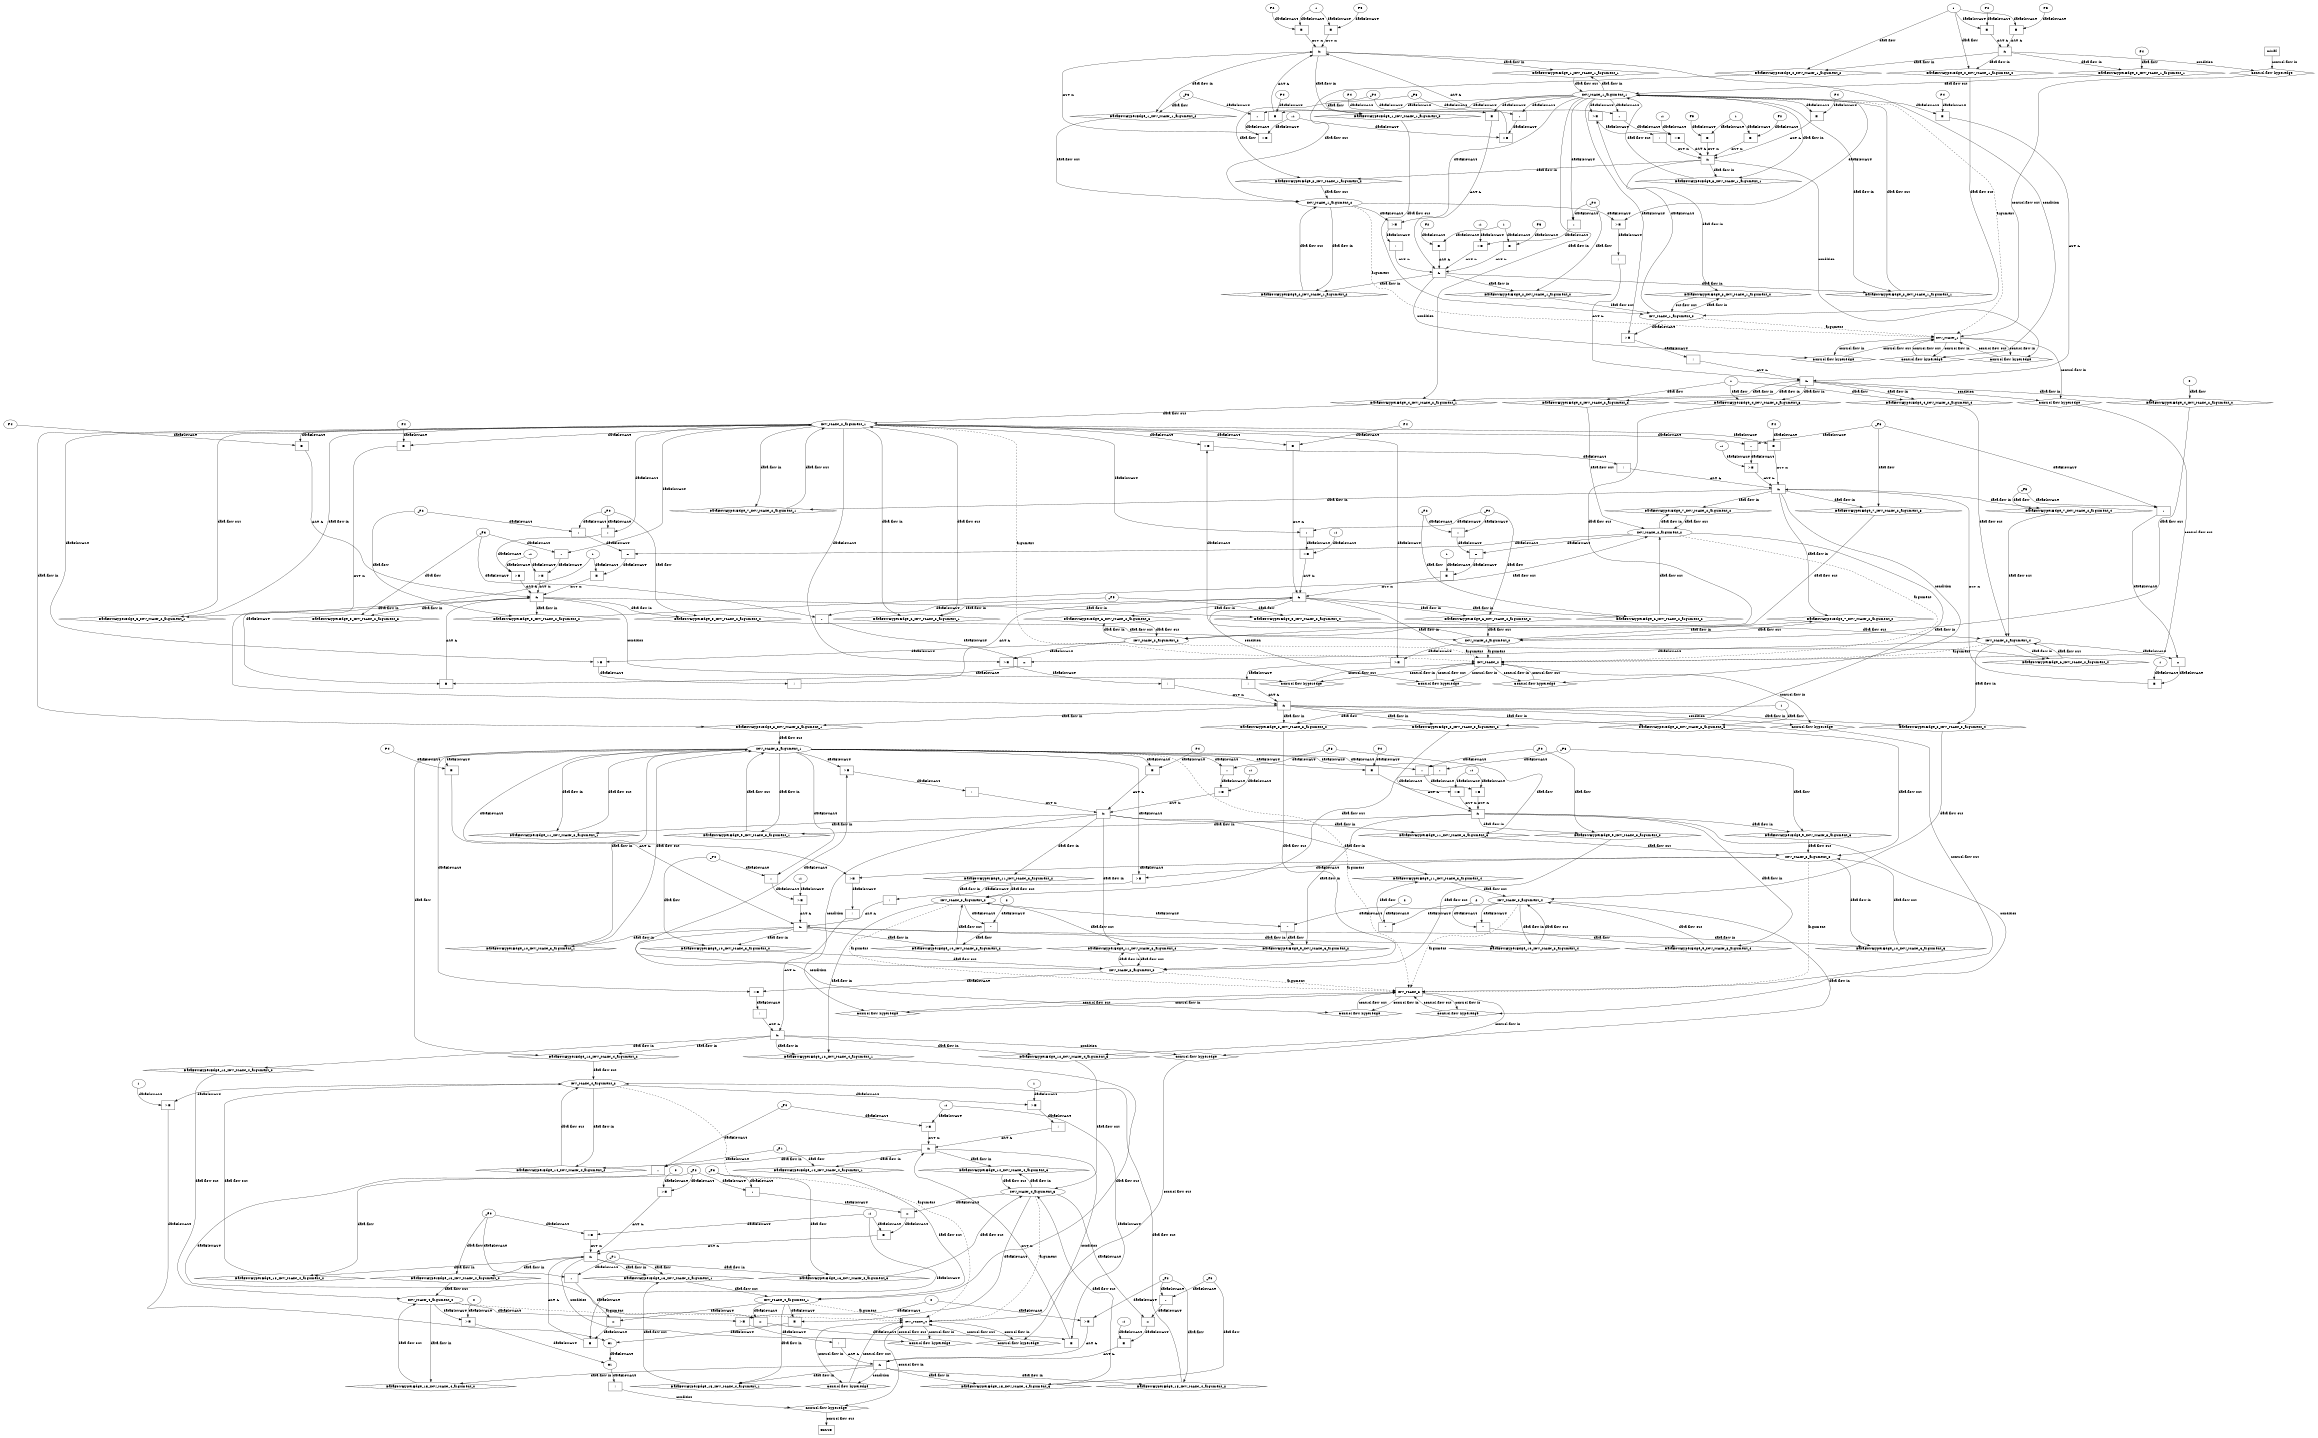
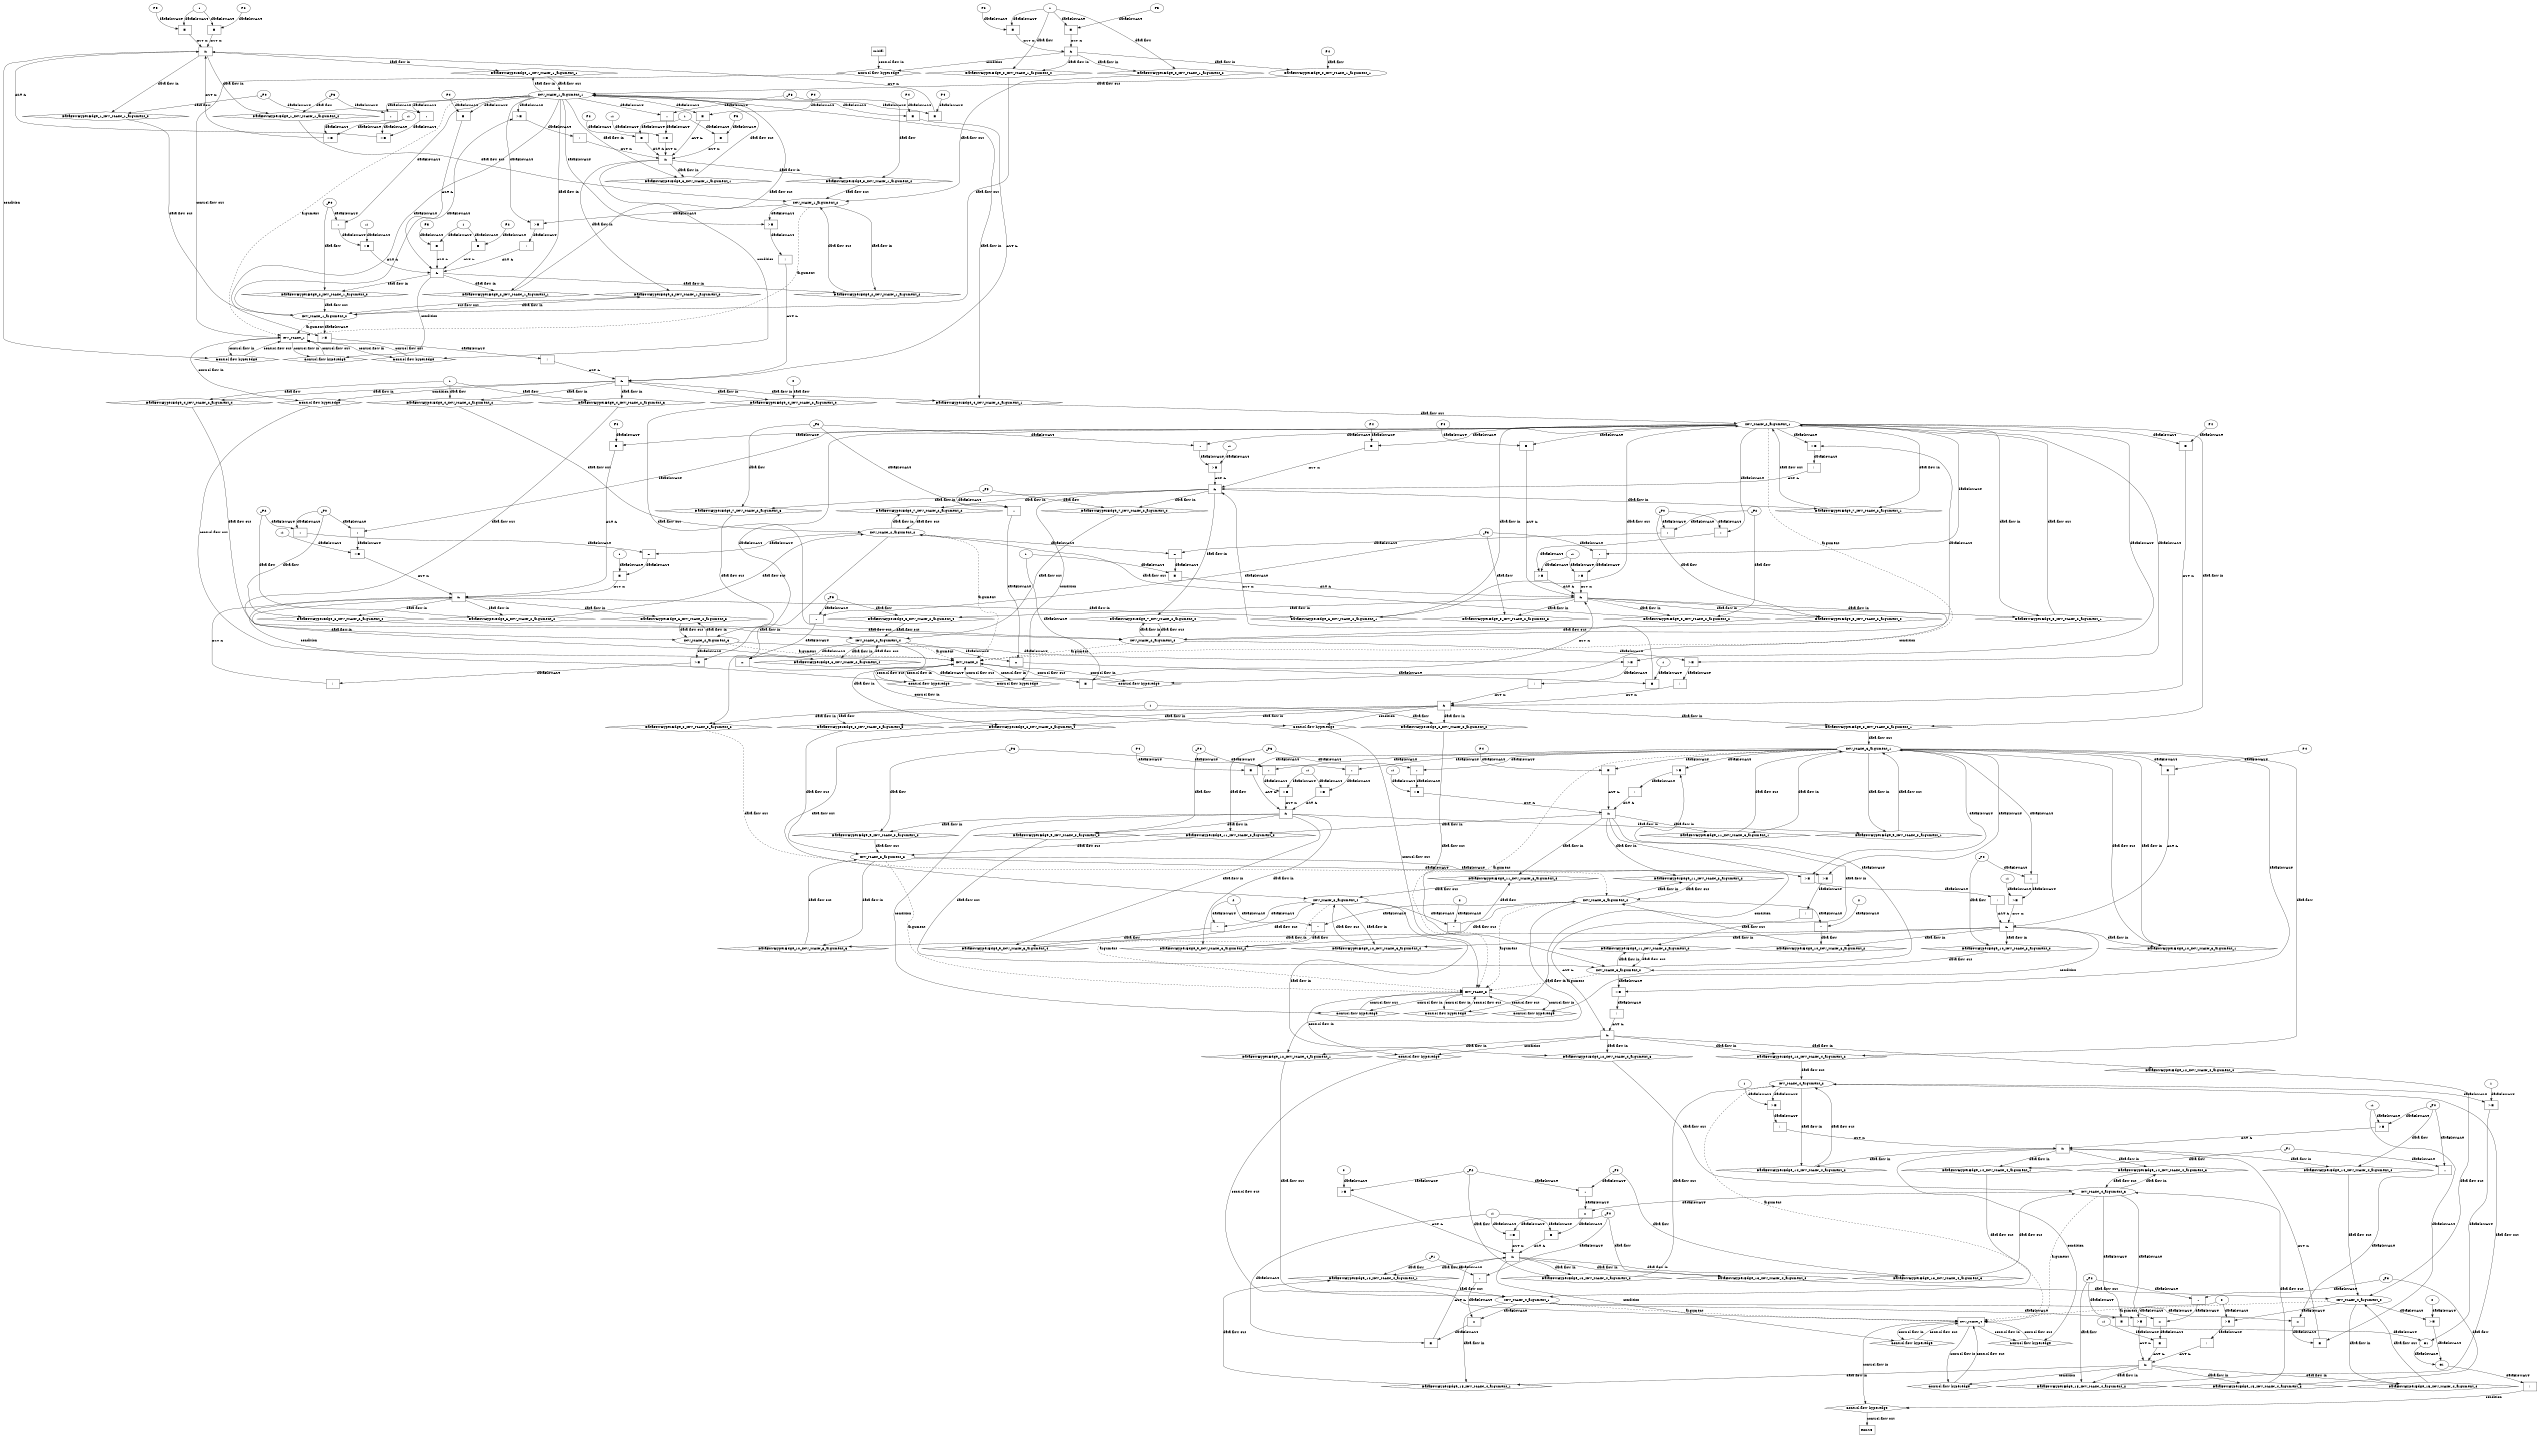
(2142, 73) -> (1328, 73)
(1250, 874) -> (1119, 870)
none -> (2348, 1170)
